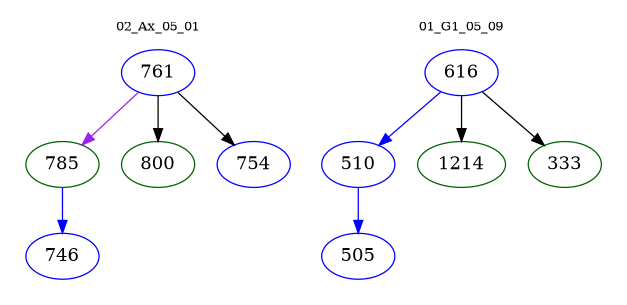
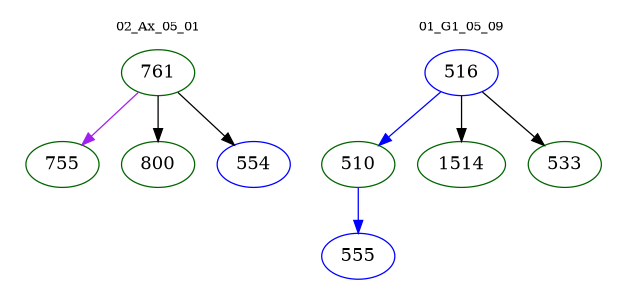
(158, 73) -> (158, 73)
(462, 73) -> (462, 73)
(62, 164) -> (62, 164)
(254, 164) -> (254, 164)
(358, 164) -> (358, 164)
(462, 164) -> (462, 164)
(565, 164) -> (565, 164)
(62, 256) -> none
(358, 256) -> (358, 256)
